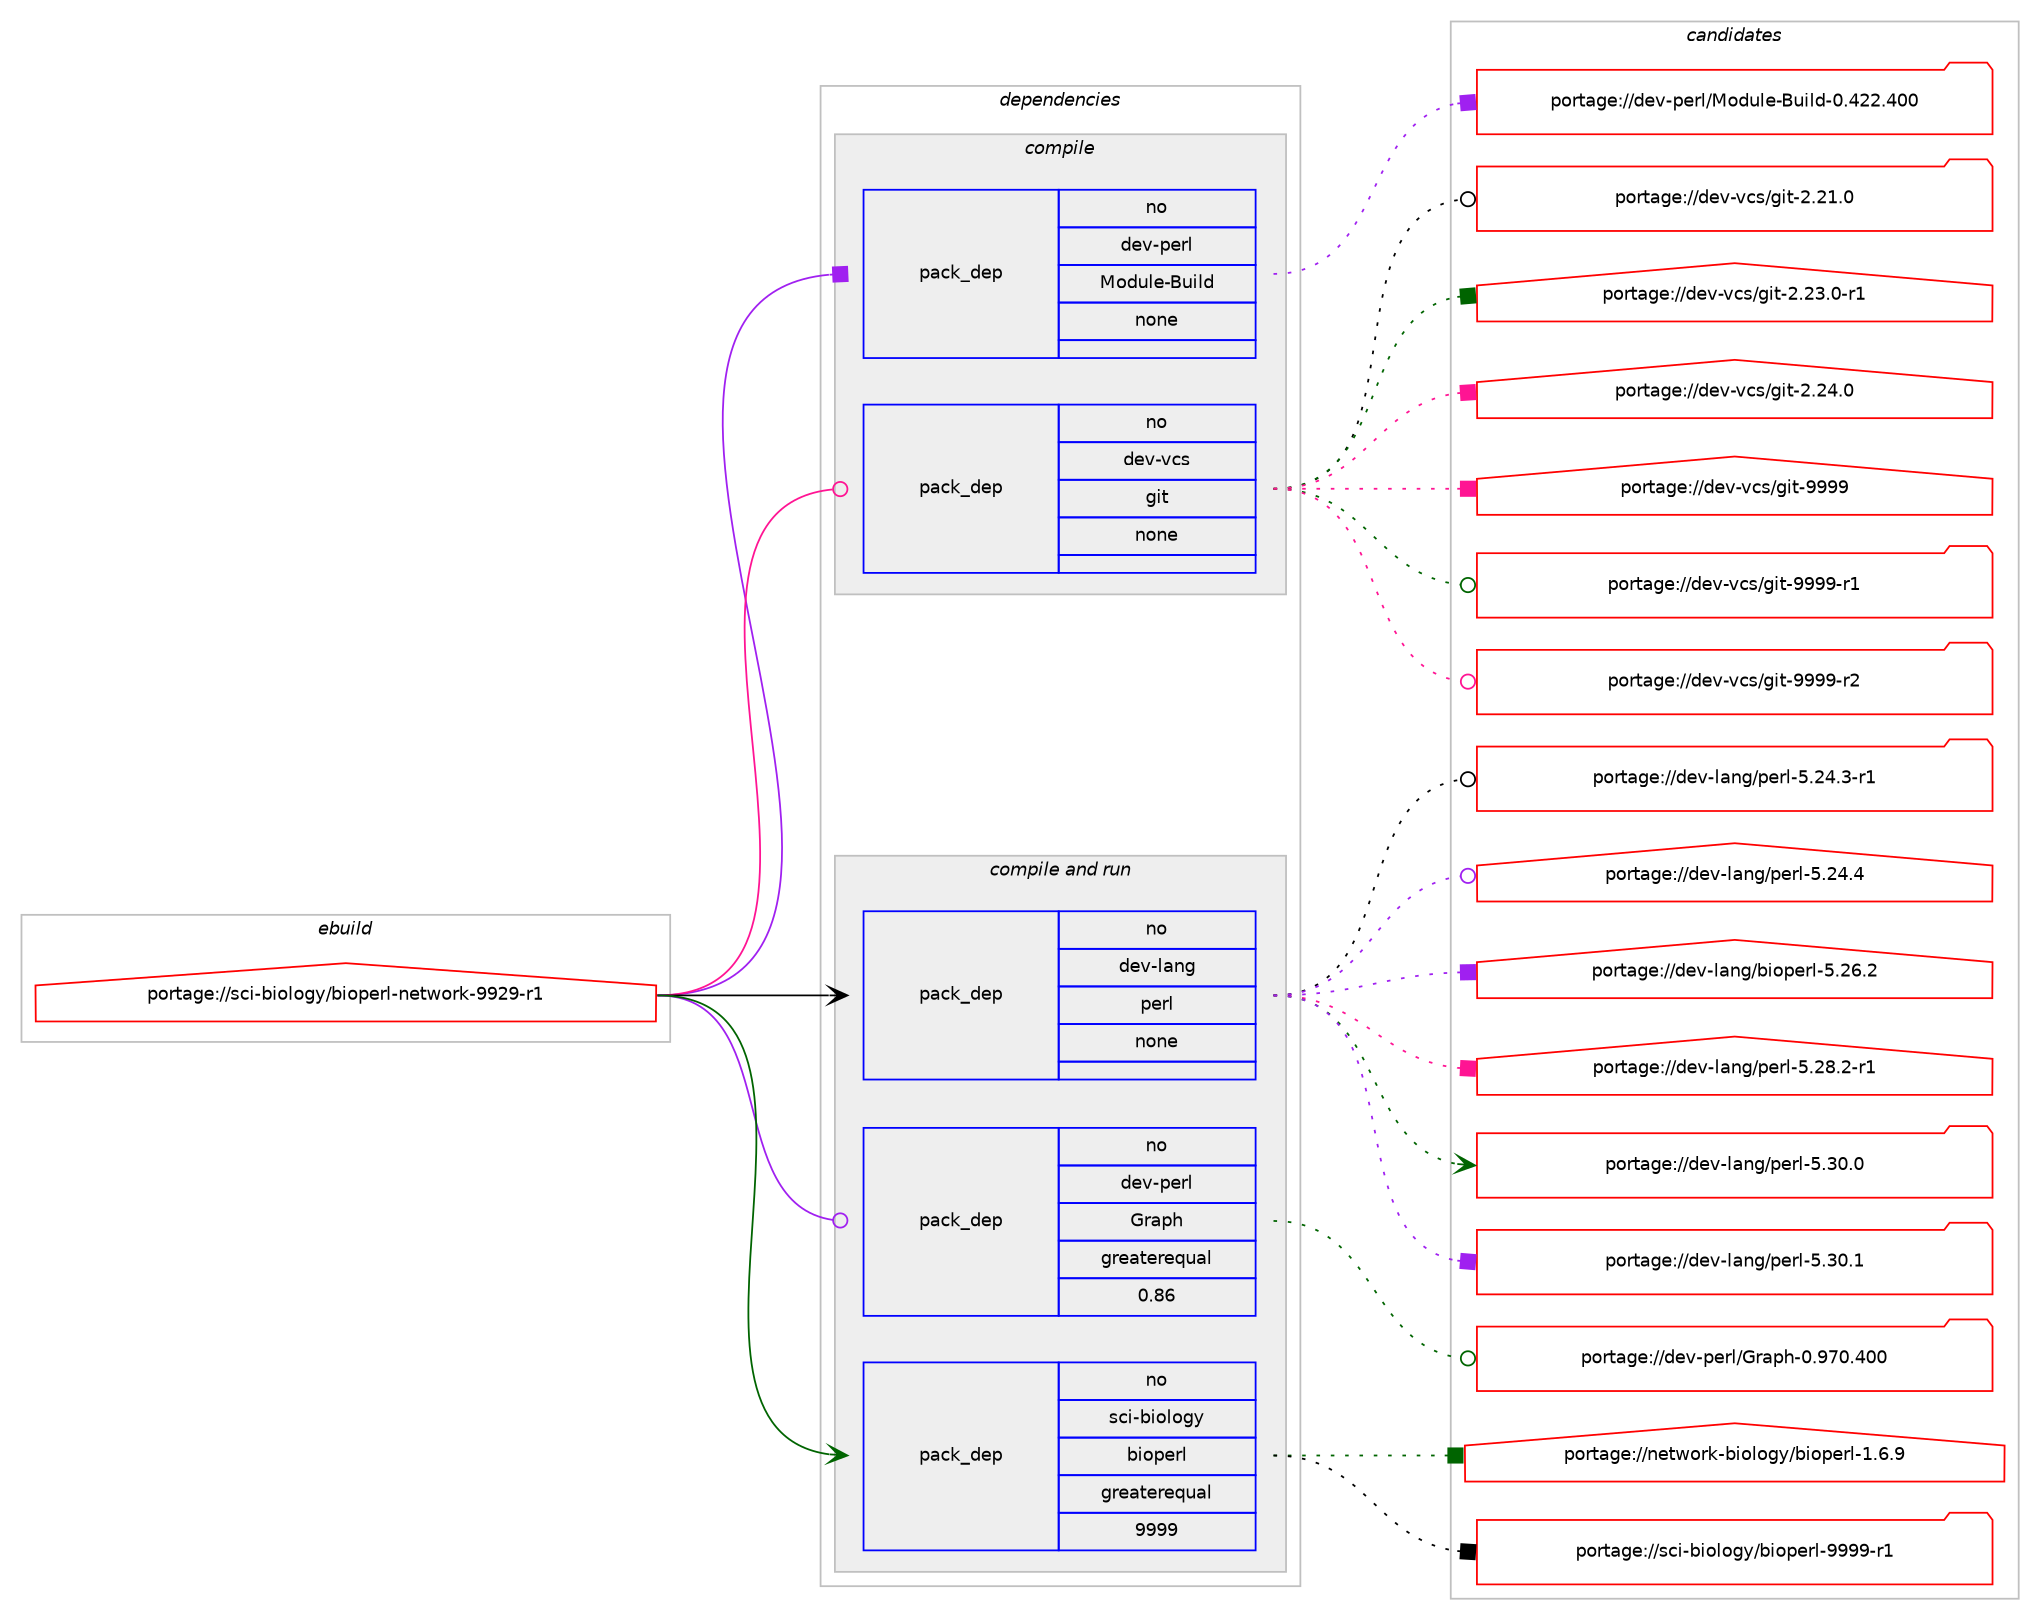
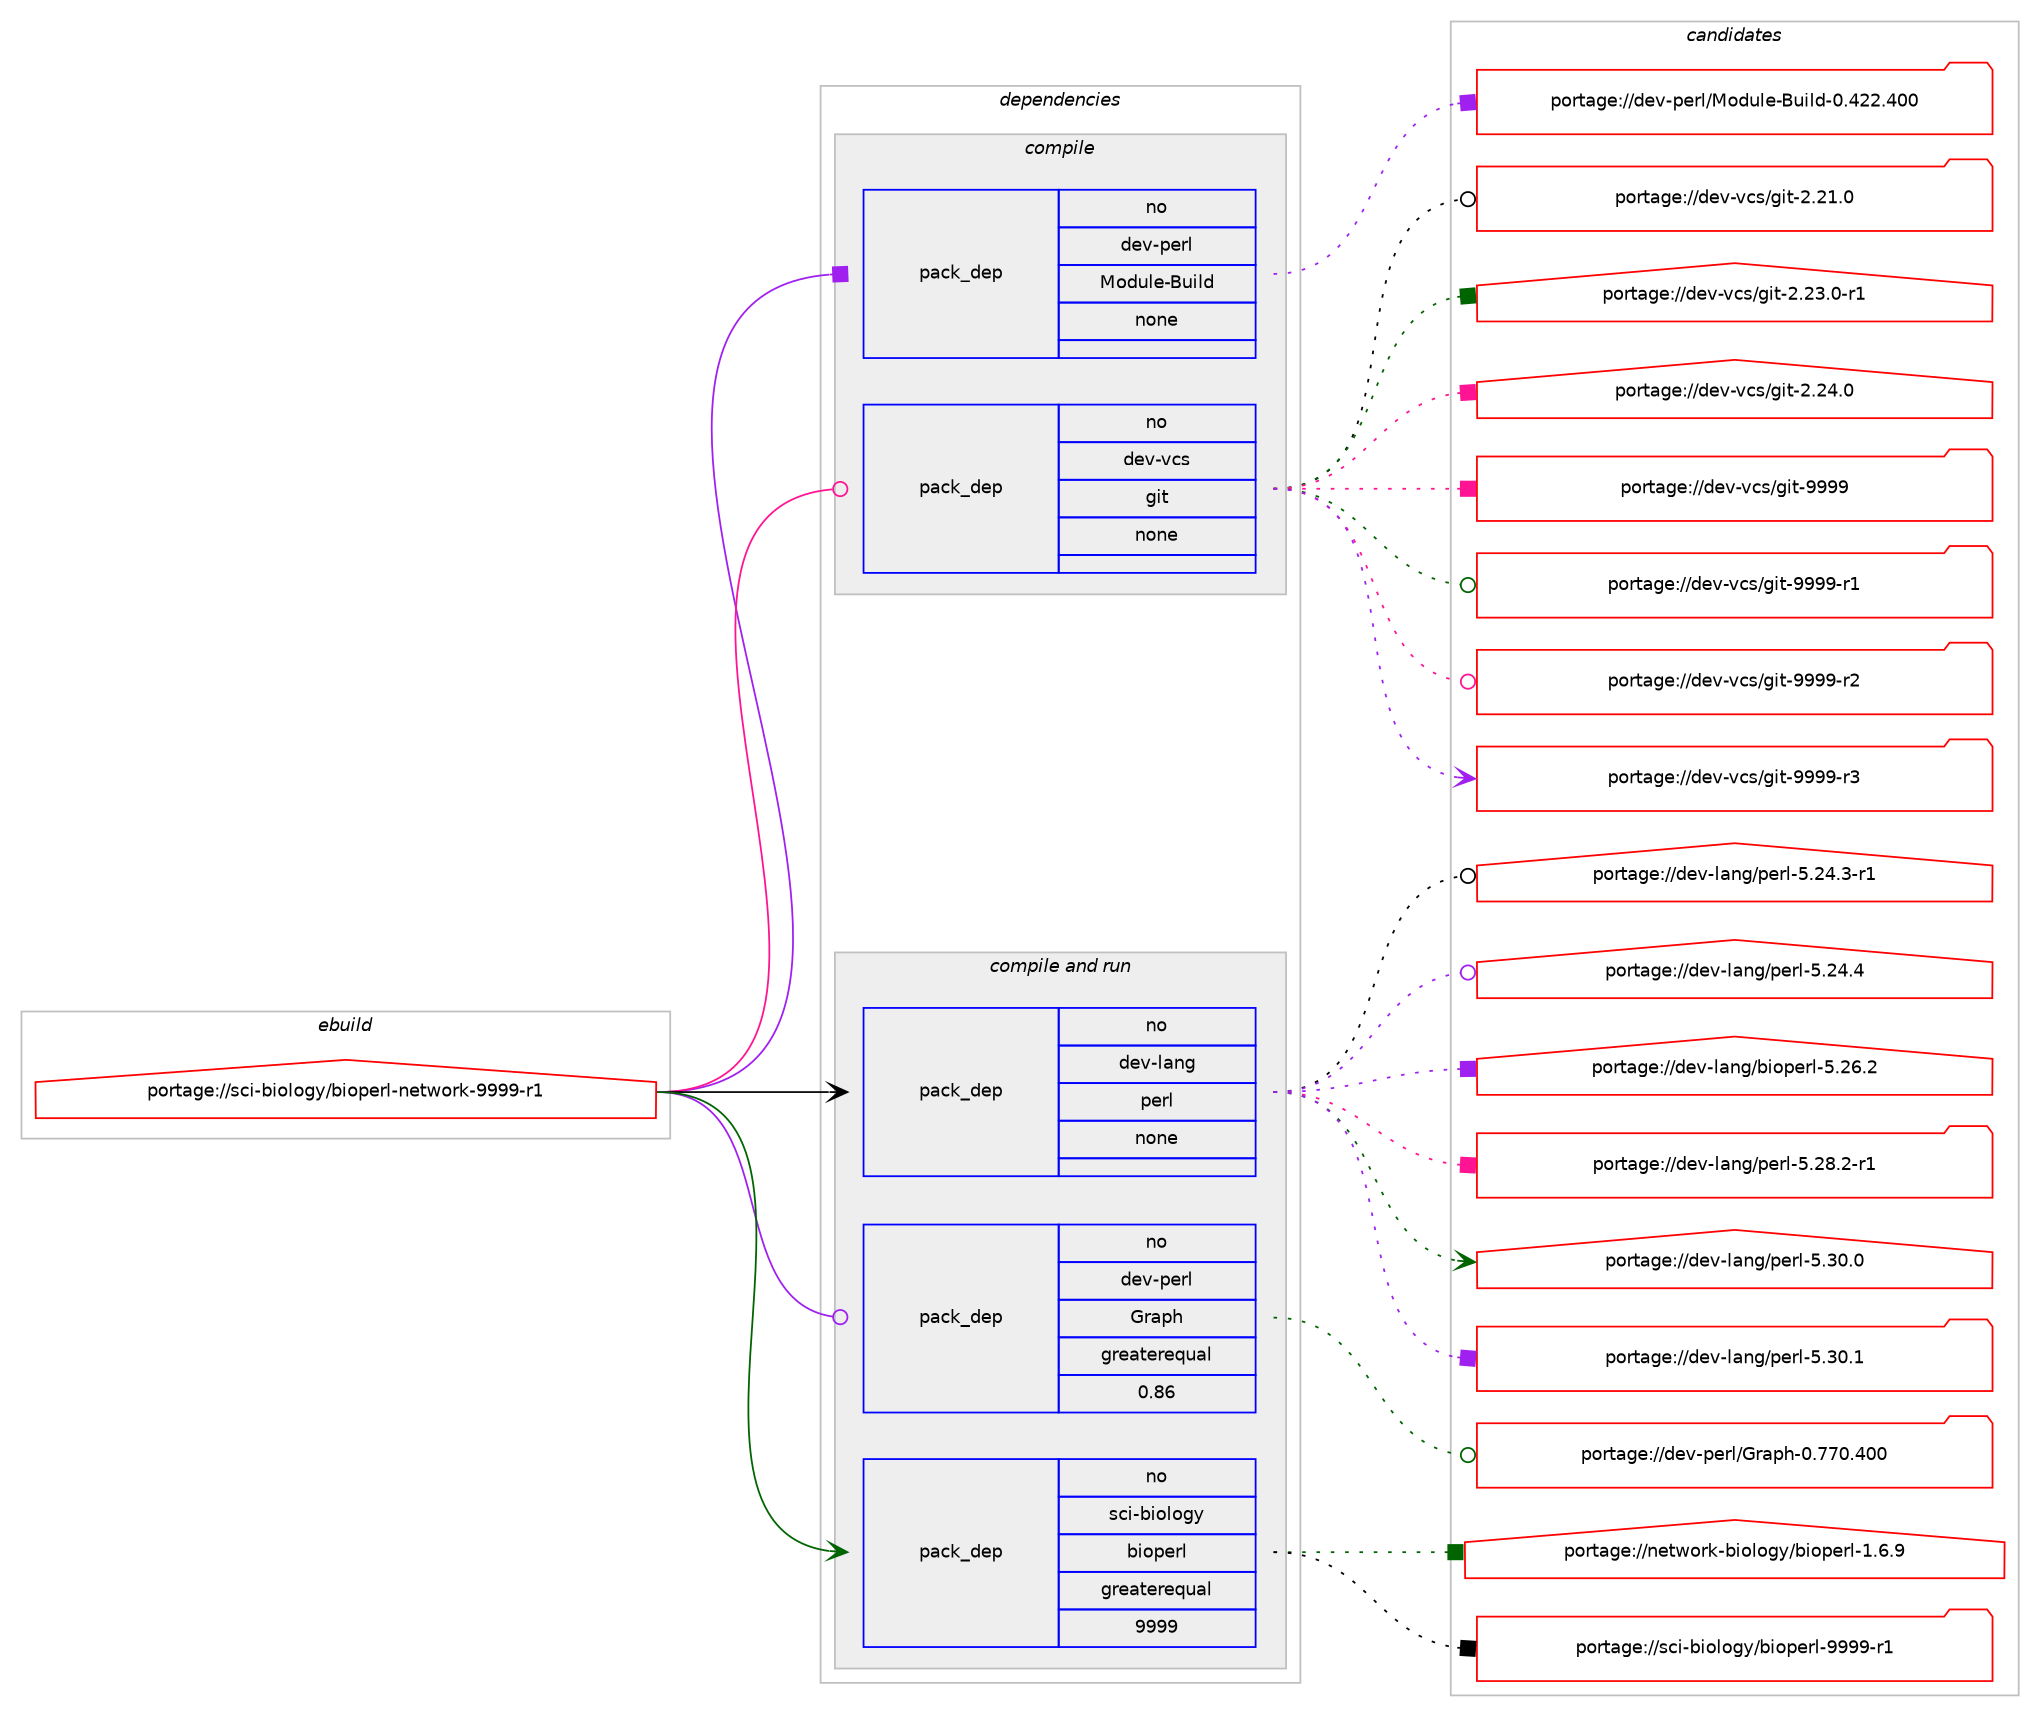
(1735, 489) -> (1735, 489)
(1735, 779) -> (1735, 875)
none -> (1735, 779)
(346, 995) -> (346, 1092)
(1735, 1069) -> (1735, 1165)
(1735, 1165) -> (1735, 1262)
(1735, 1359) -> (1735, 1455)
